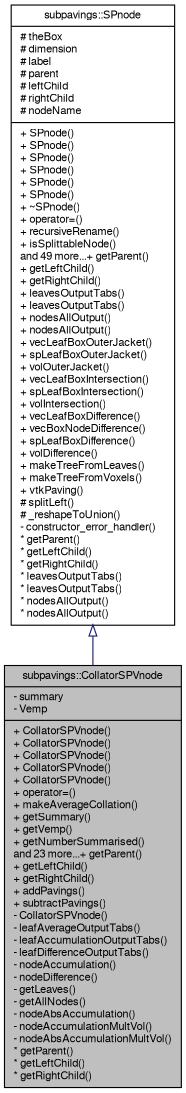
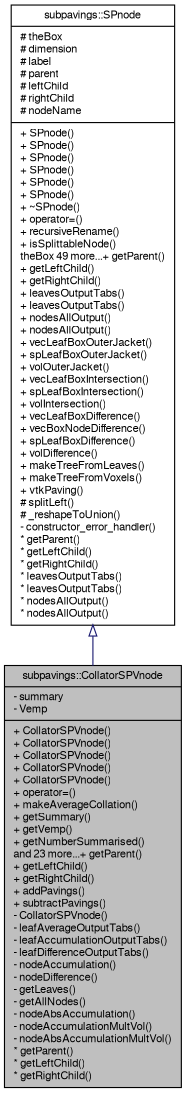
(85, 256) -> (93, 256)
